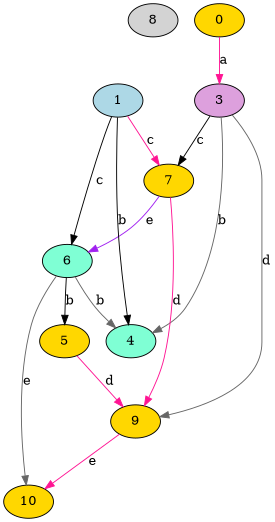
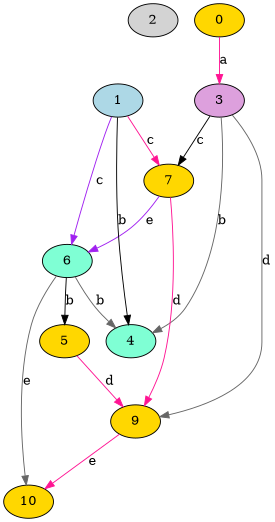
(153, 20) -> (153, 20)
(91, 176) -> (91, 176)
